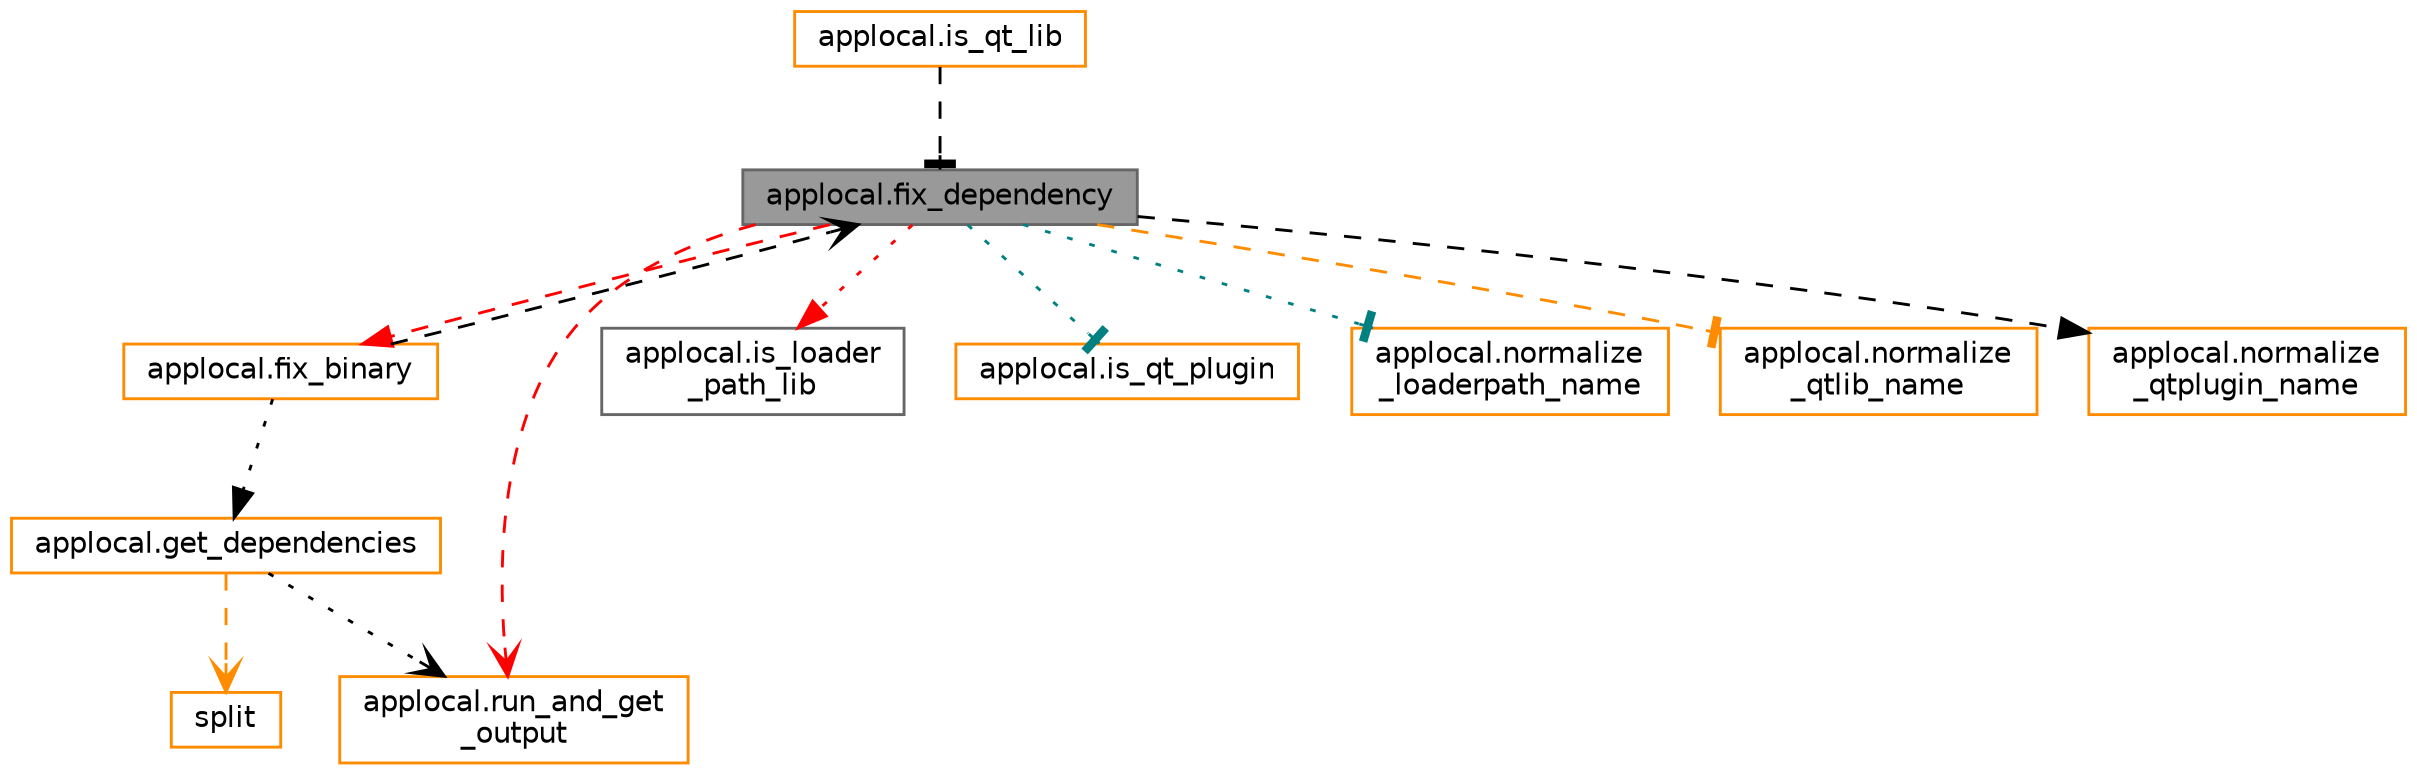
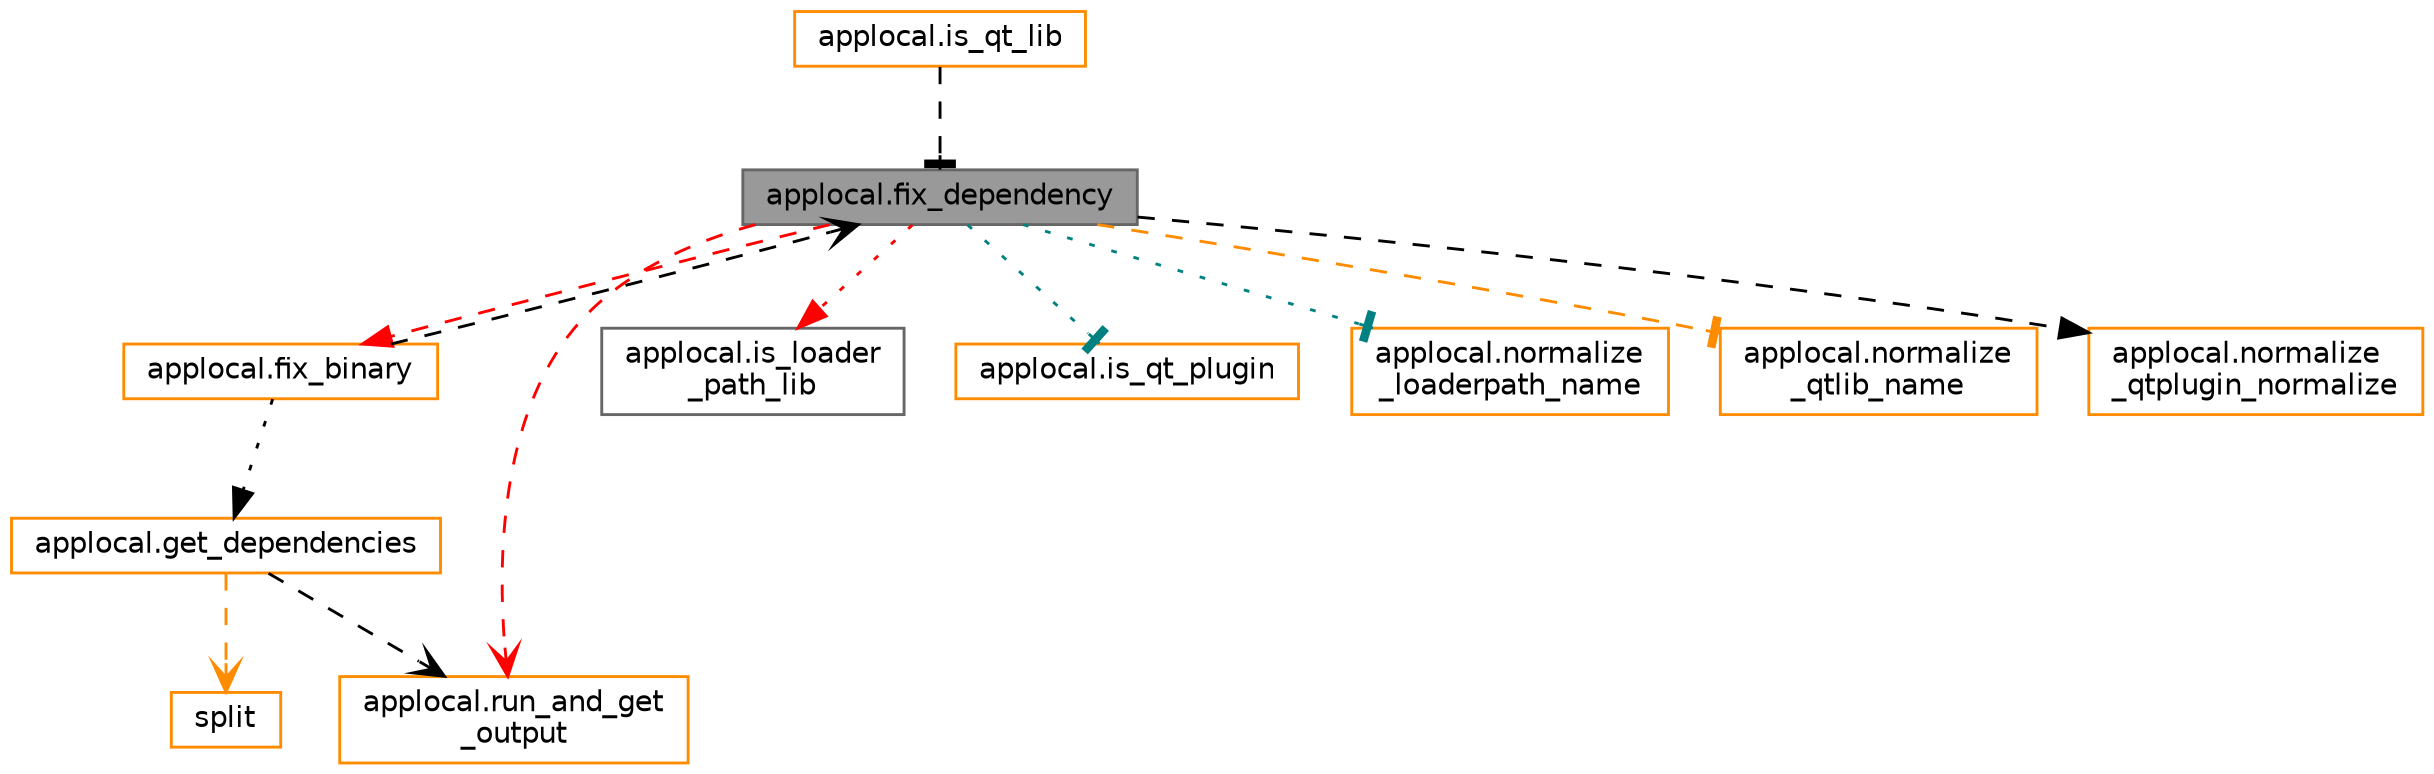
(2247, 371) -> (2256, 371)
(344, 617) -> (344, 617)
